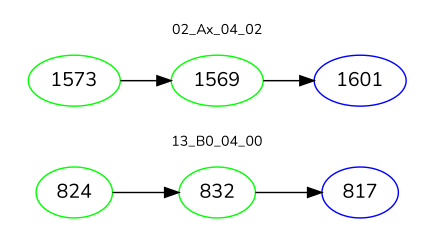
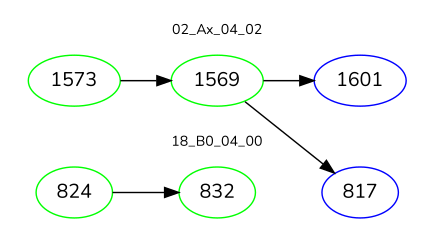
(217, 142) -> (217, 142)
(281, 192) -> (290, 138)
